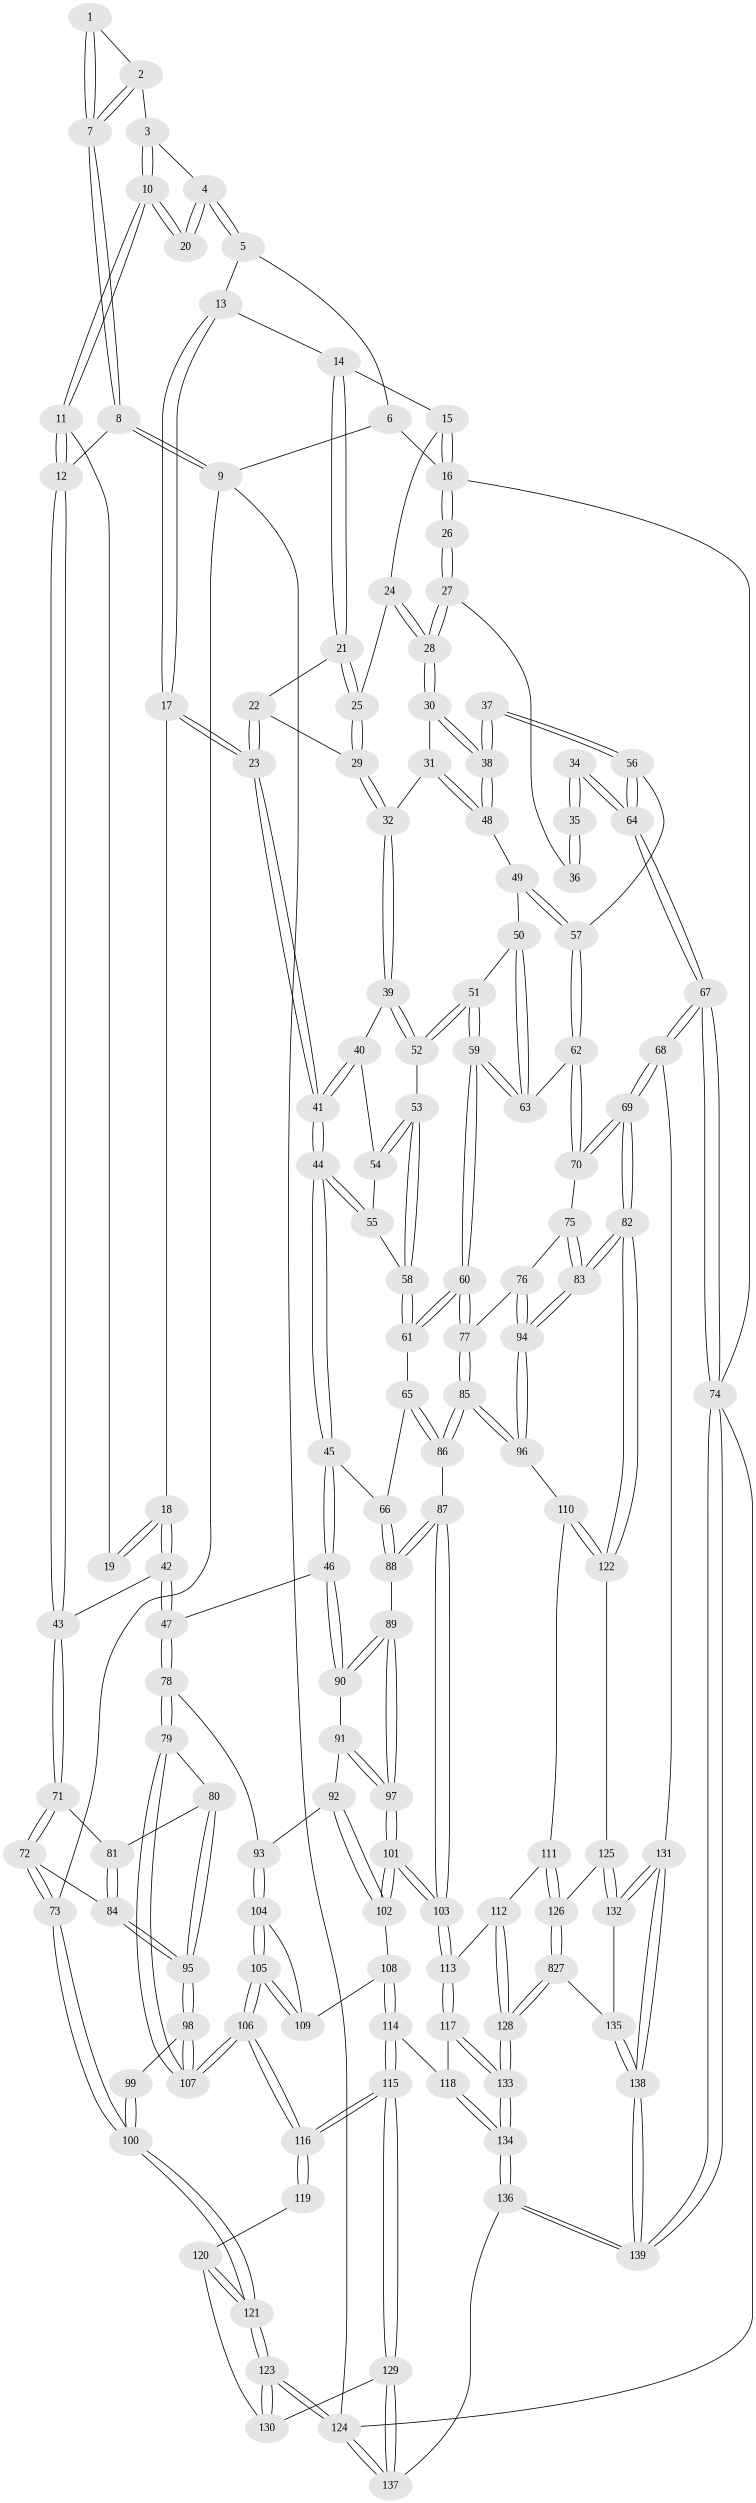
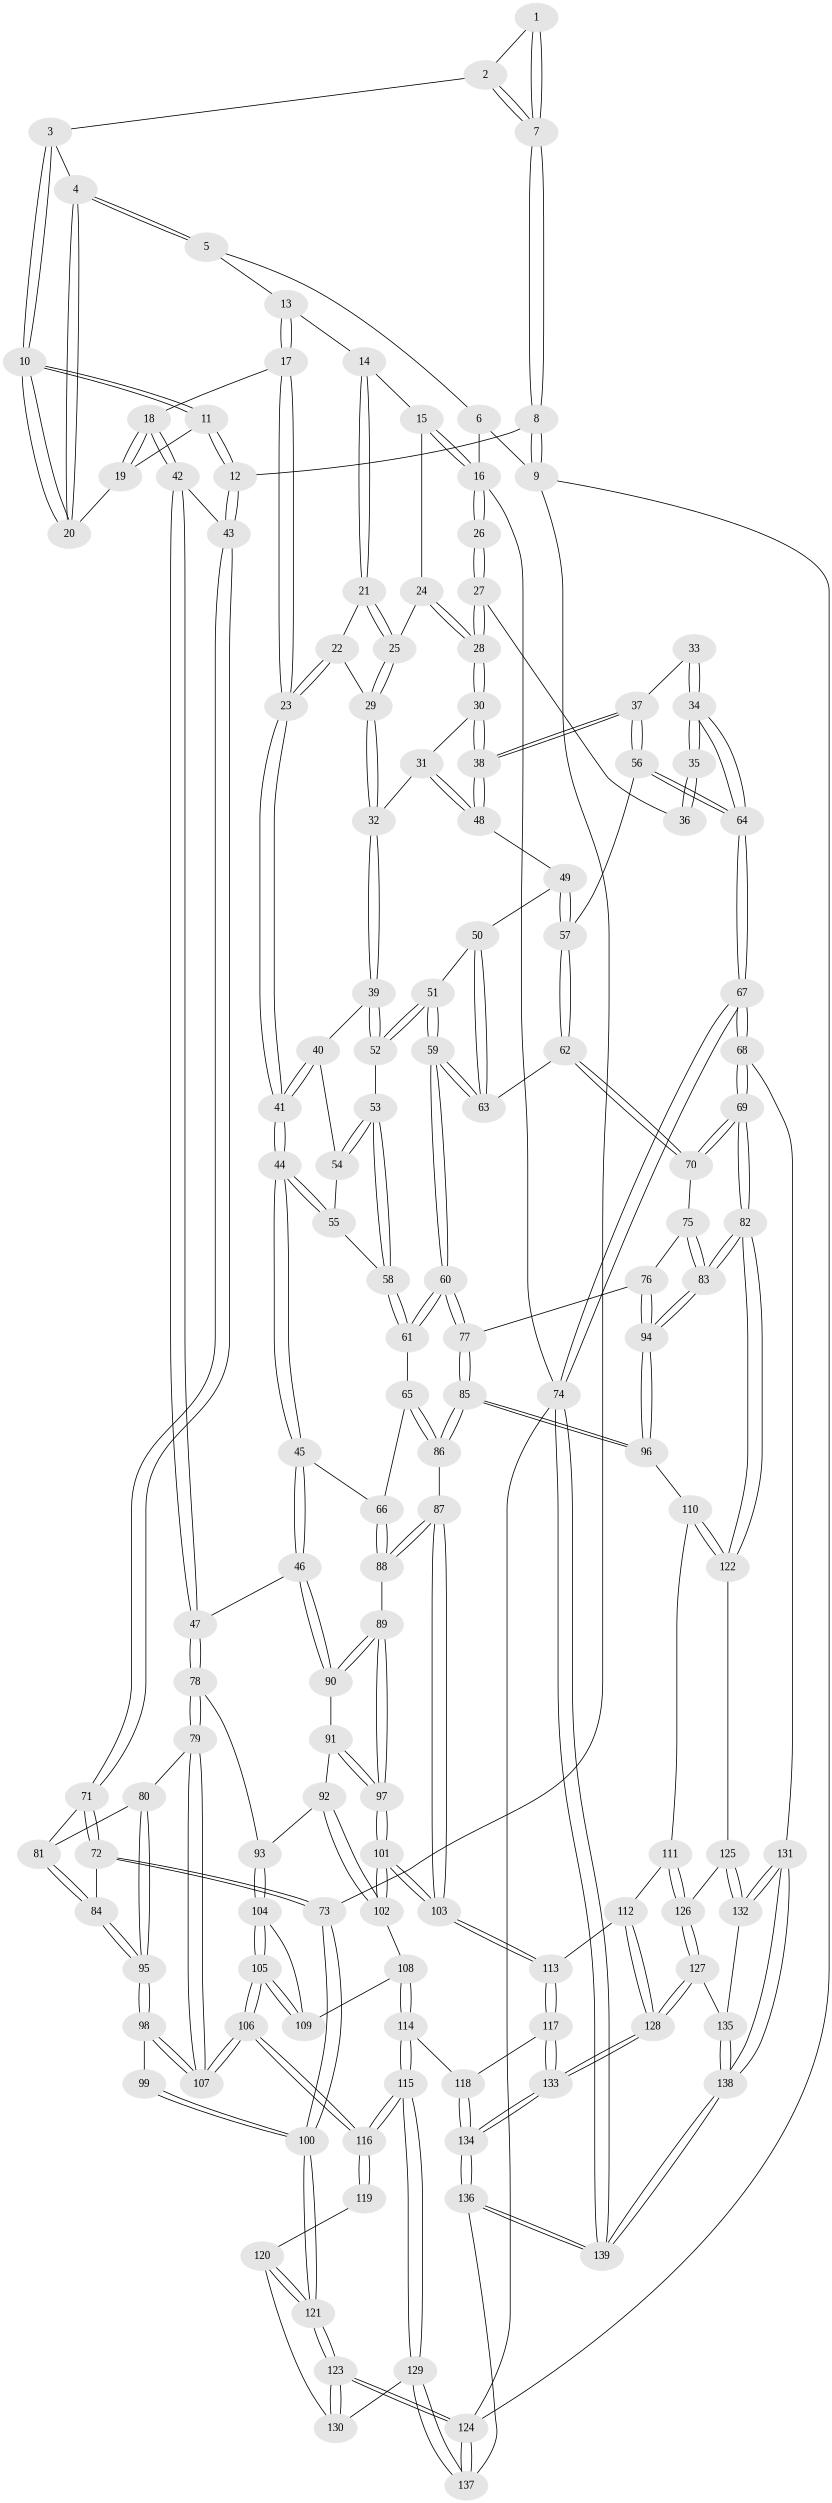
none -> (95, 505)
none -> (694, 649)
(556, 1969) -> (698, 1969)
